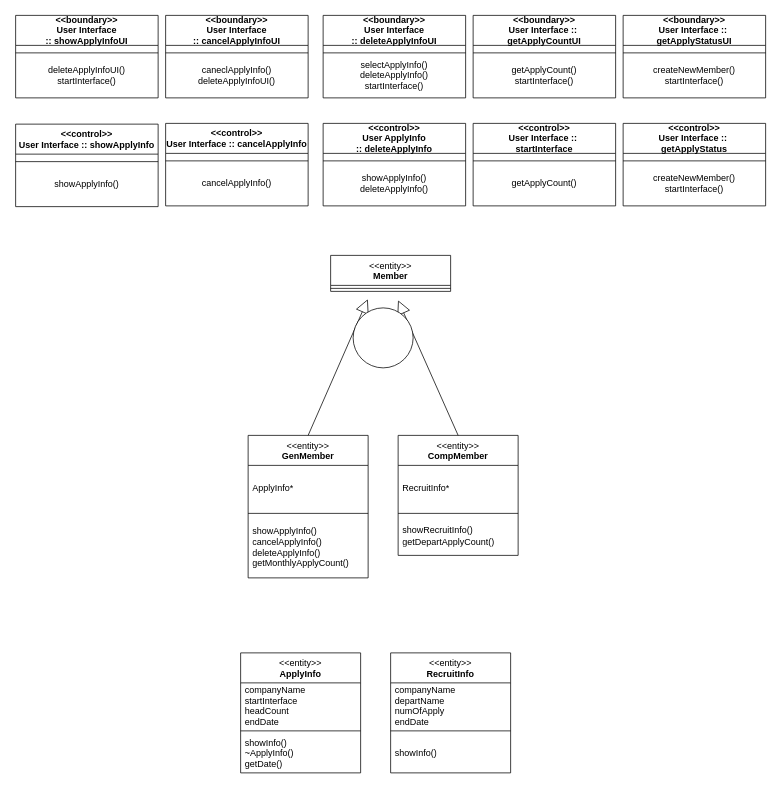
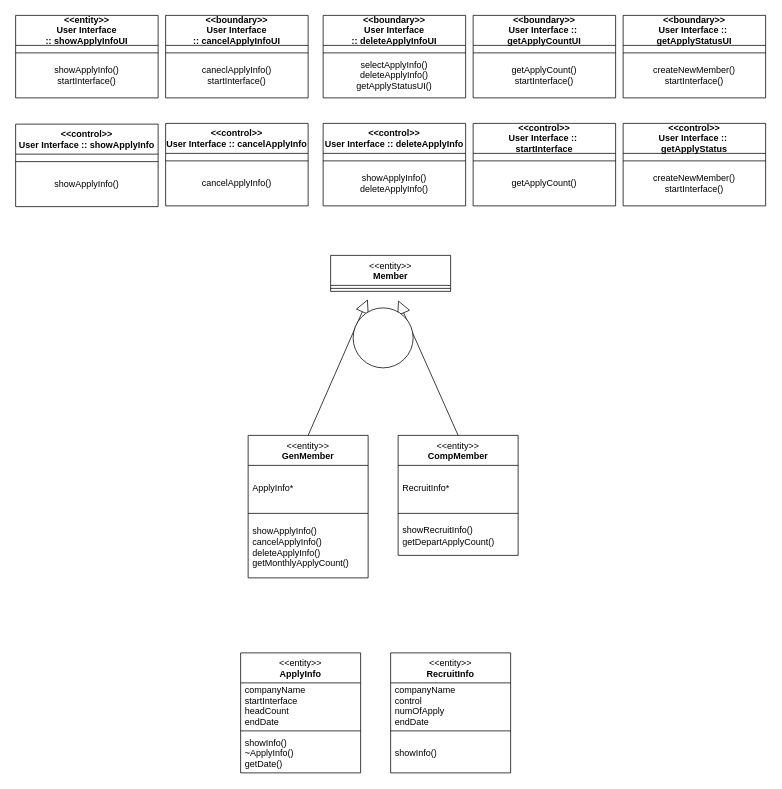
(87, 30) -> (87, 30)
(87, 75) -> (87, 75)
(237, 75) -> (237, 75)
(394, 75) -> (394, 75)
(394, 138) -> (394, 138)
(423, 705) -> (423, 705)
